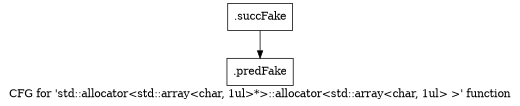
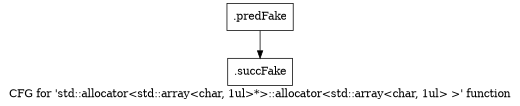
(260, 41) -> (260, 41)
